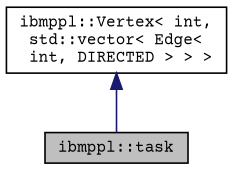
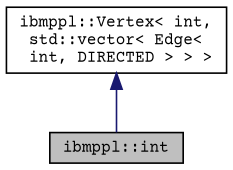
(117, 148) -> (117, 148)
